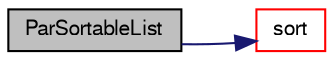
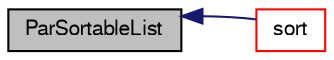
(208, 44) -> (230, 17)
